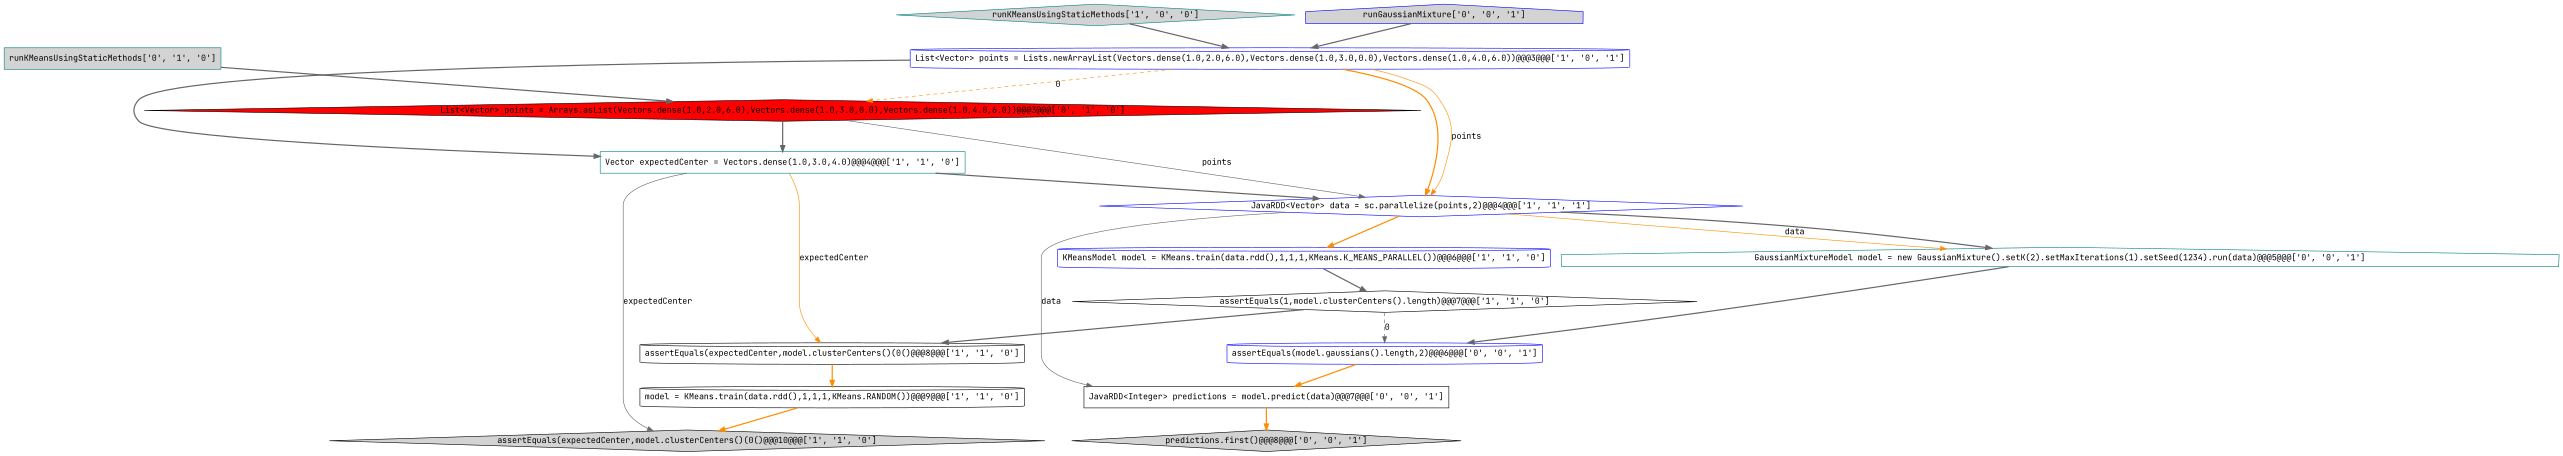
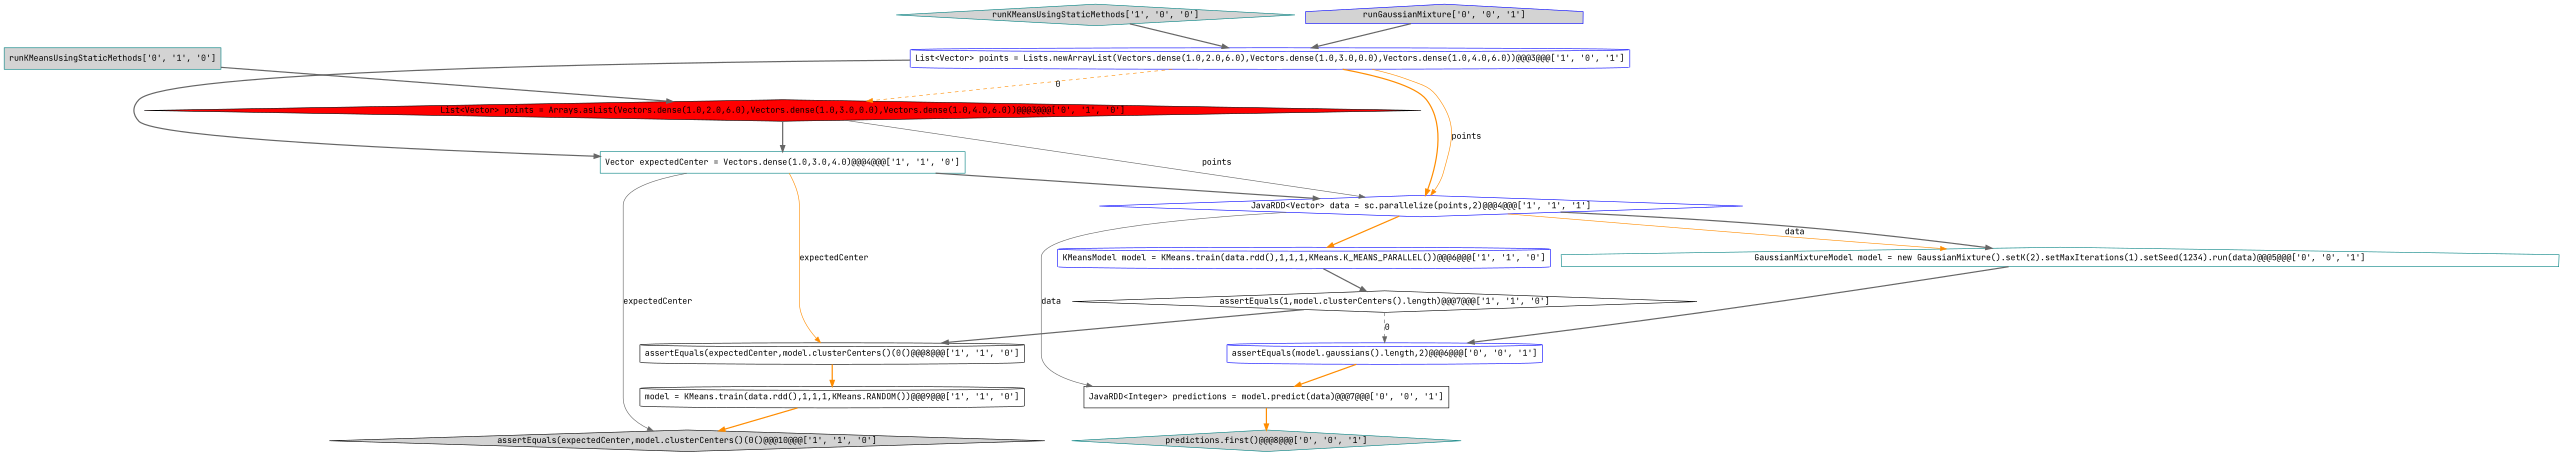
(1266, 441) -> (1266, 441)
